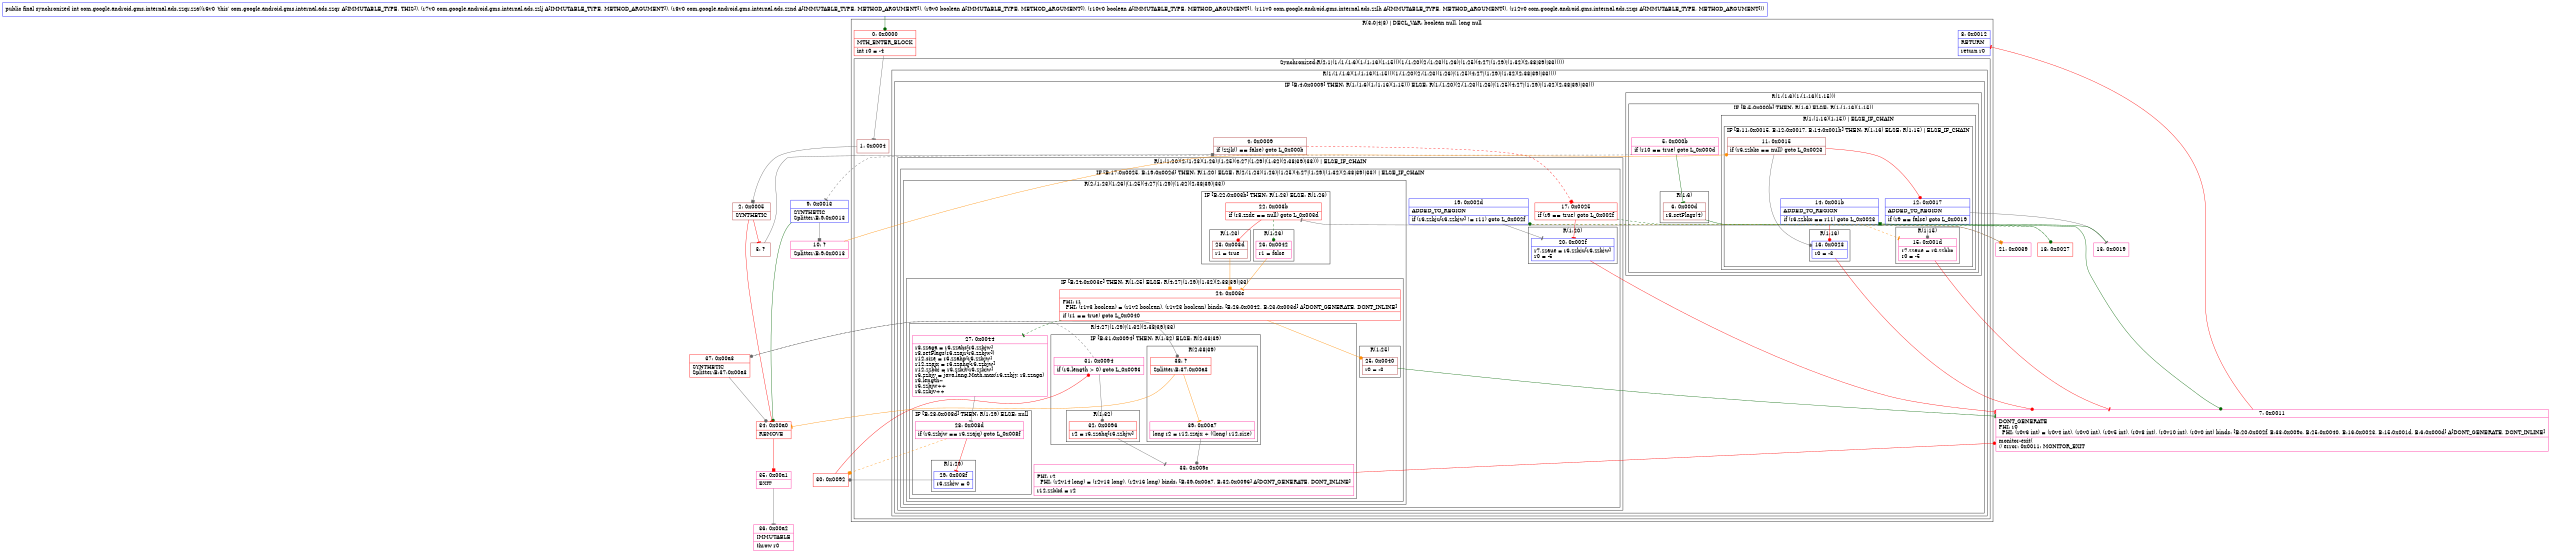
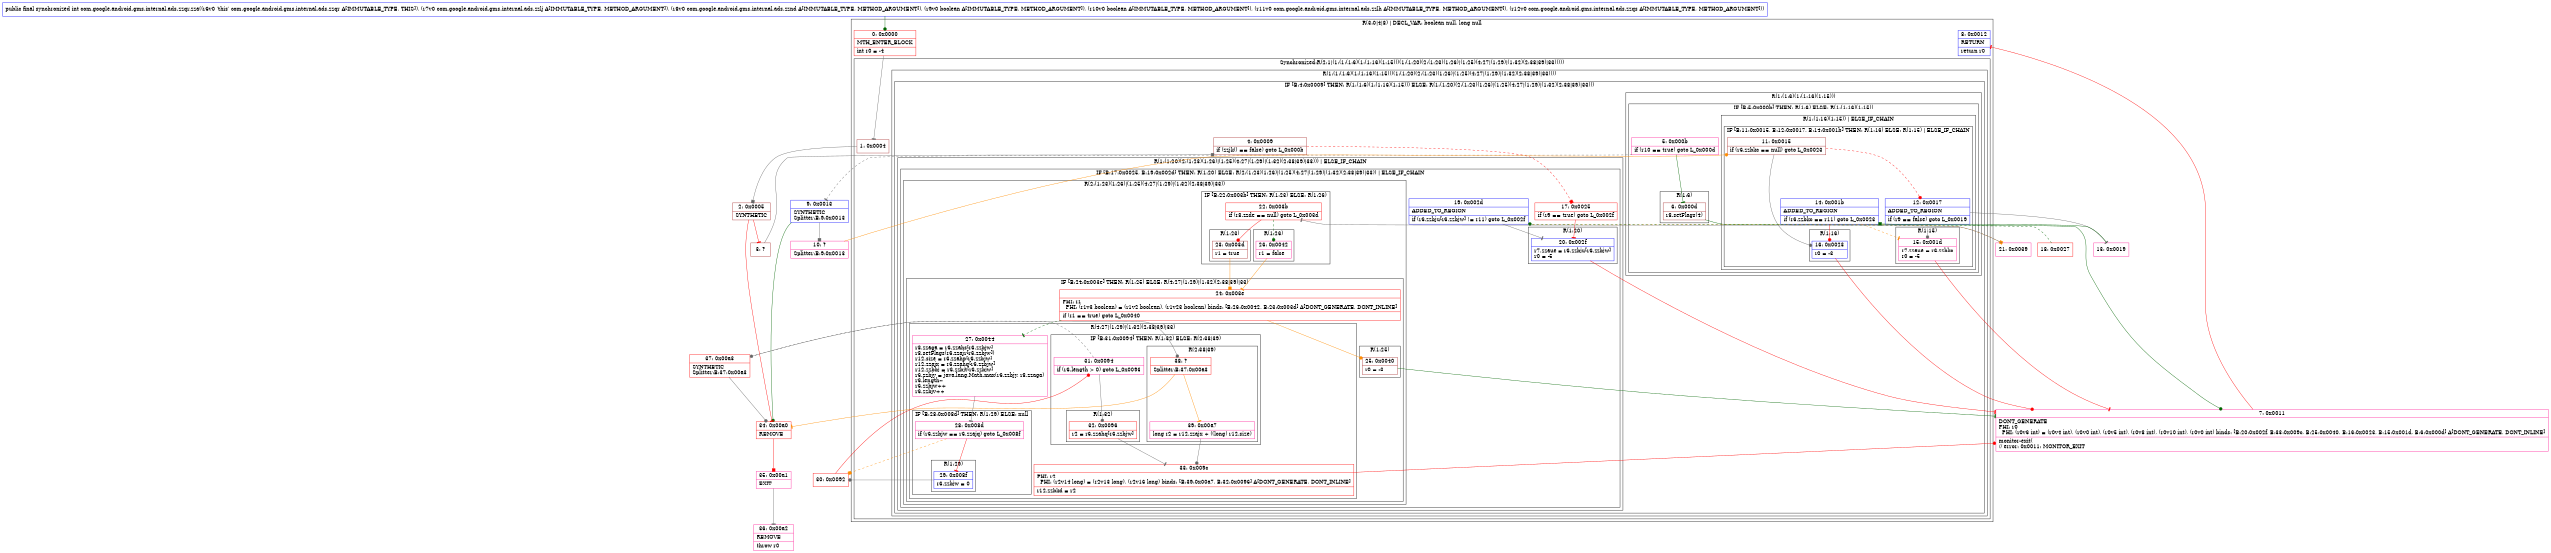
(1881, 157) -> (1881, 157)
(1836, 224) -> none
(1194, 480) -> (1194, 480)
(774, 537) -> (769, 537)
